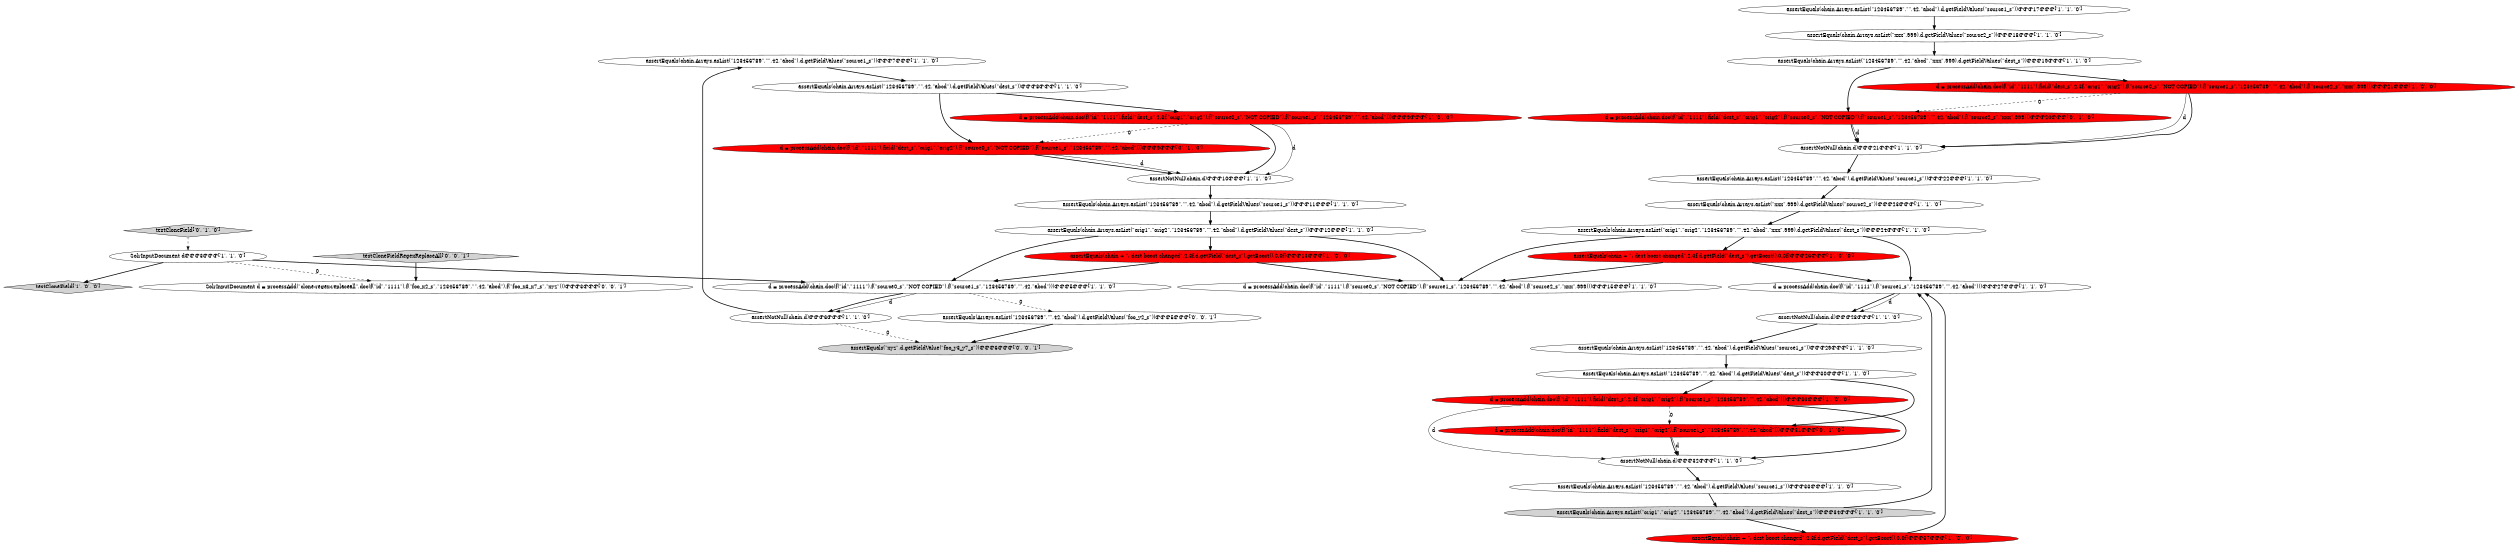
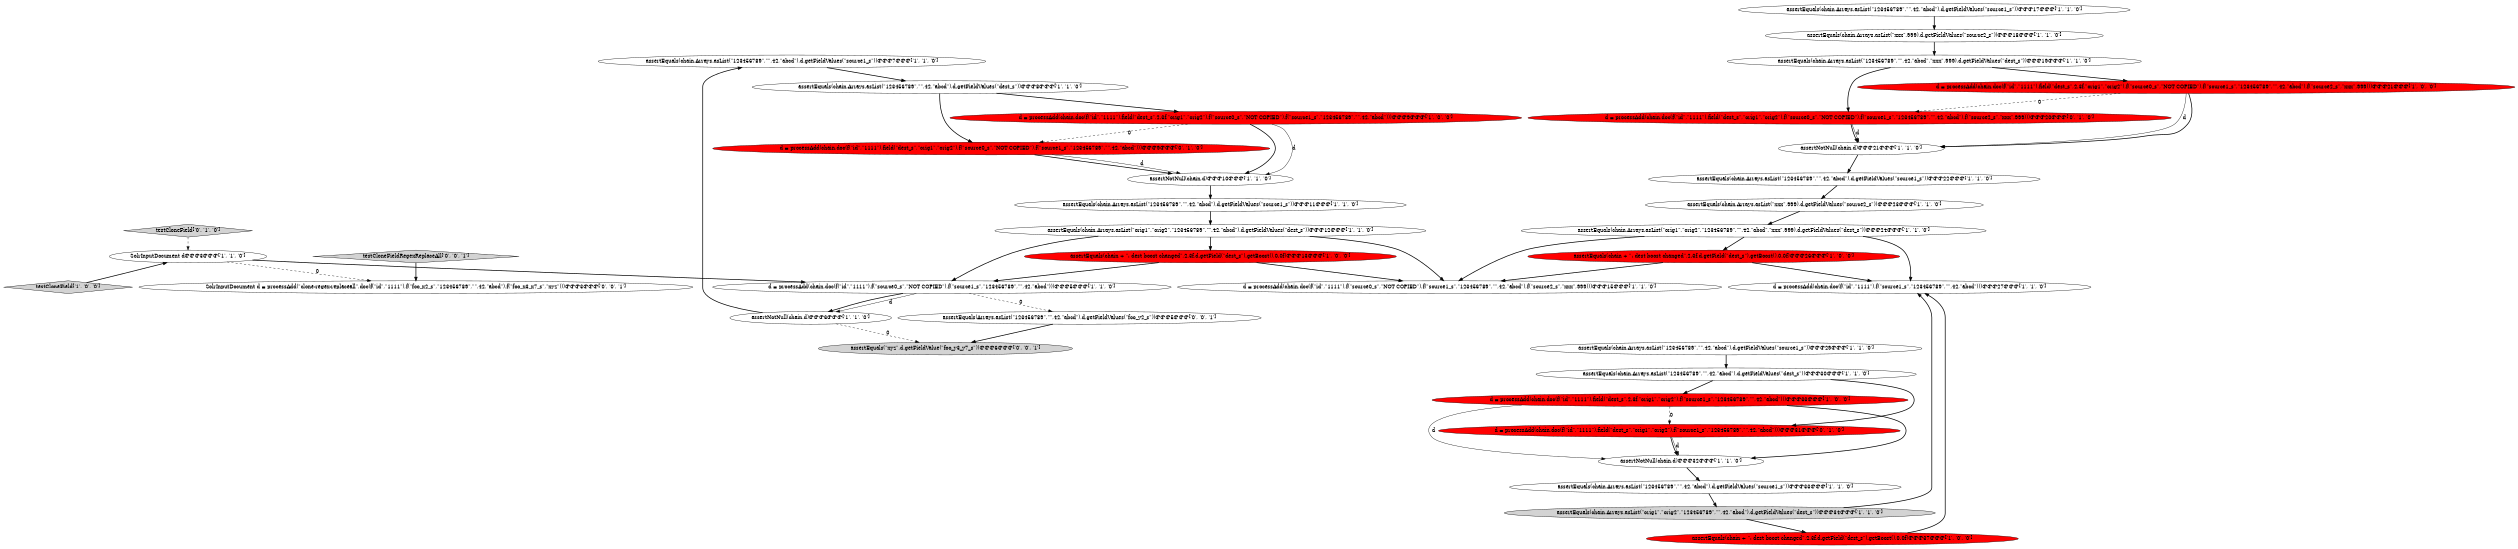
(125, 272) -> (125, 273)
(1839, 318) -> none
